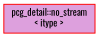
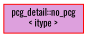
(49, 19) -> (44, 19)
